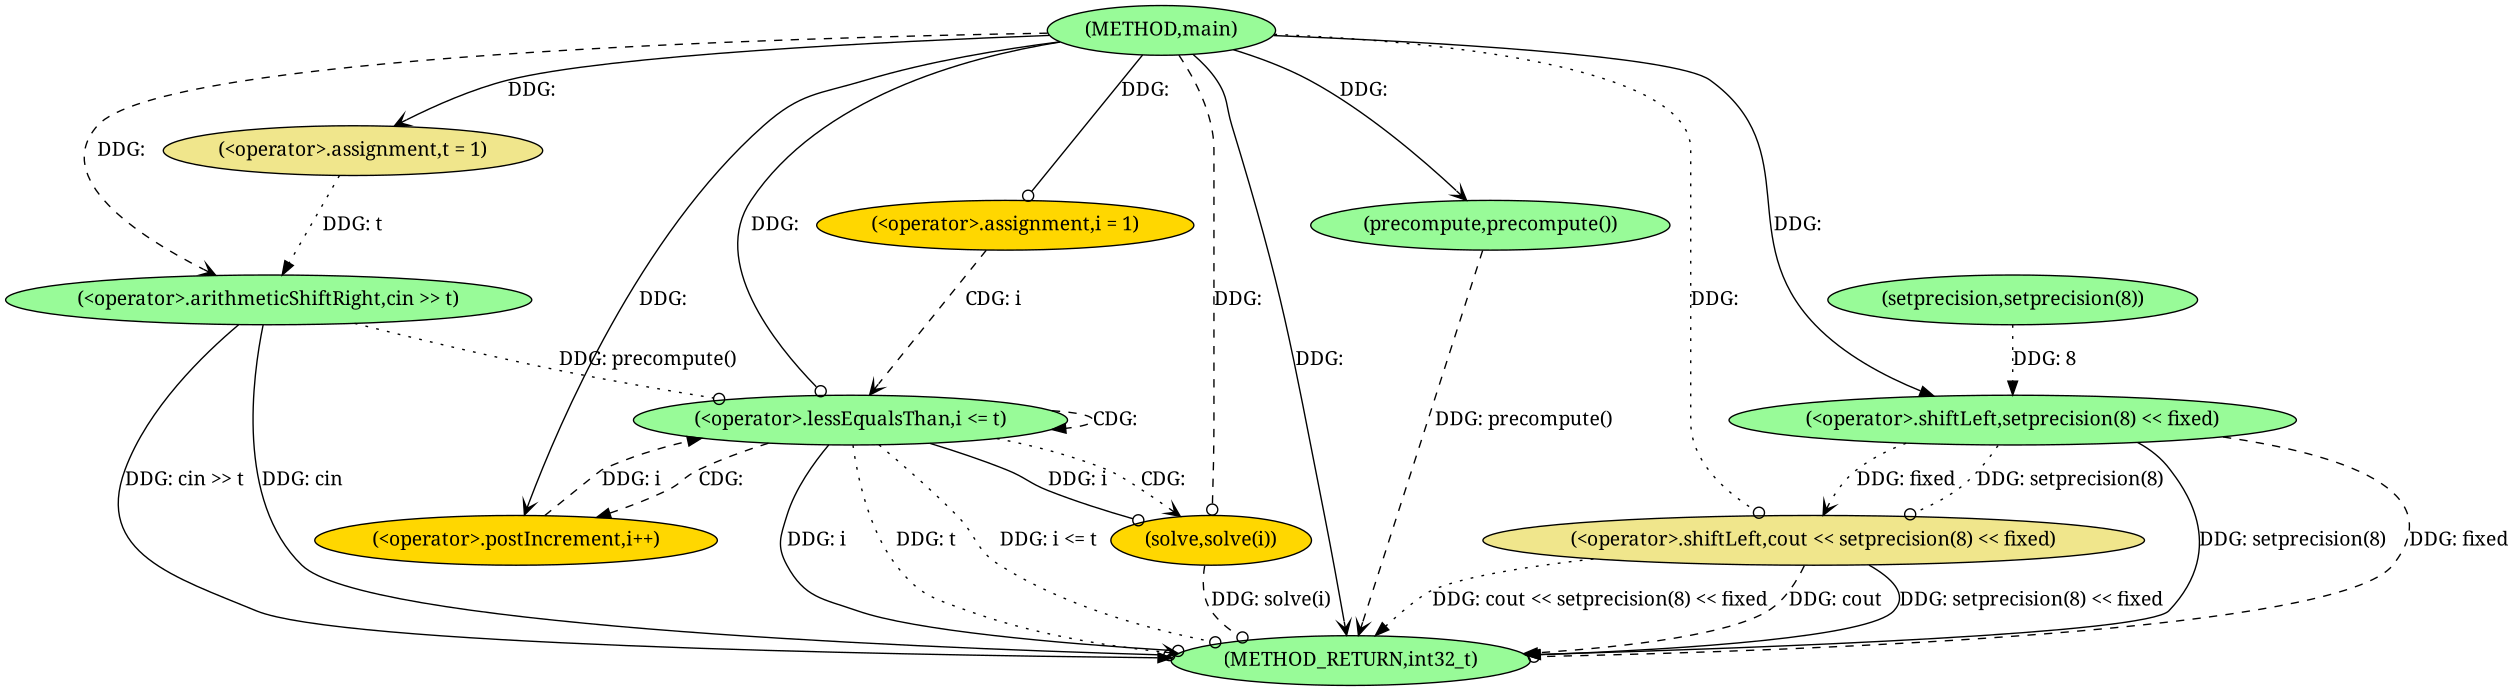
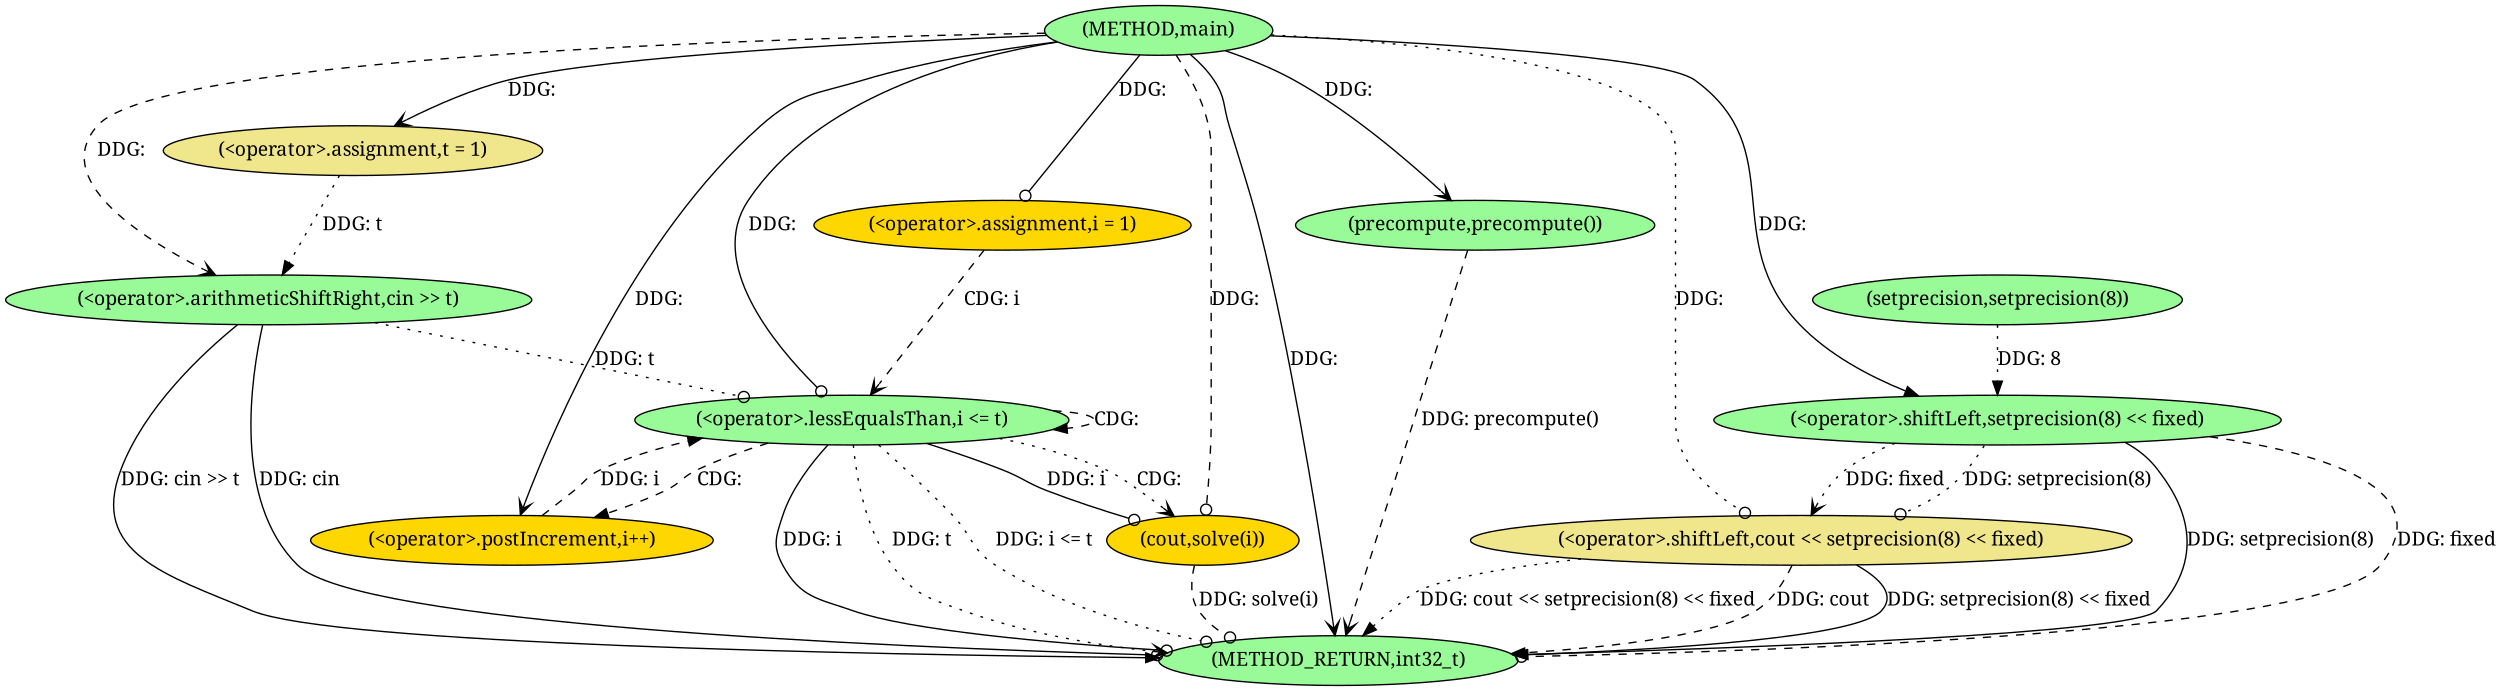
(648, 360) -> (625, 360)
(1211, 540) -> (1203, 540)
